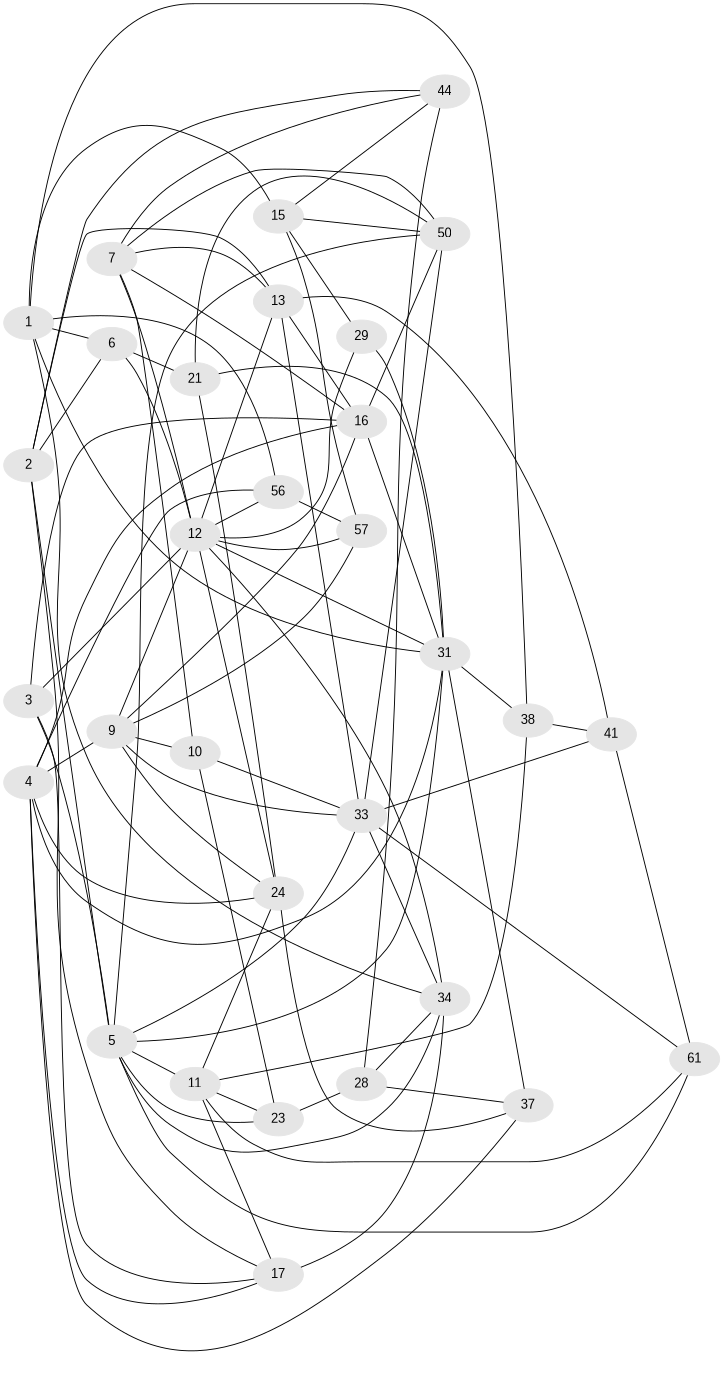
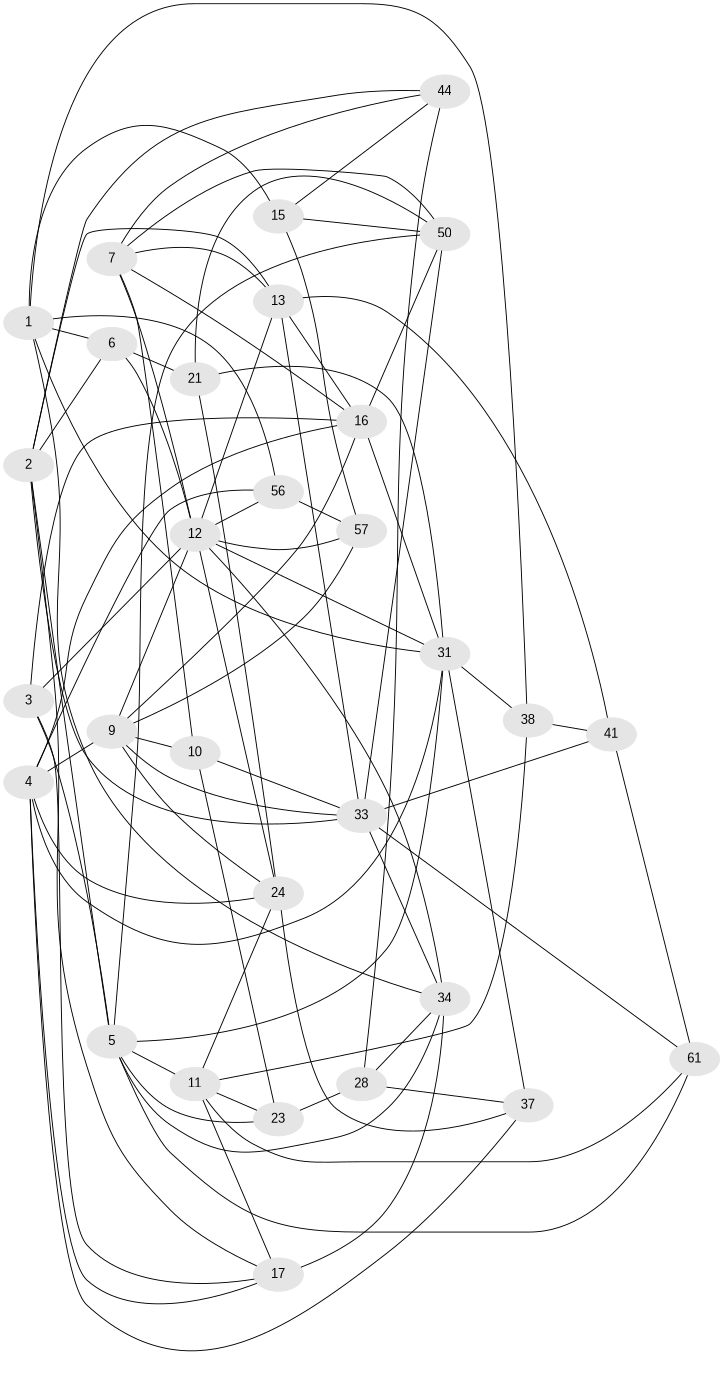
(362, 337) -> none
(265, 954) -> (111, 782)
